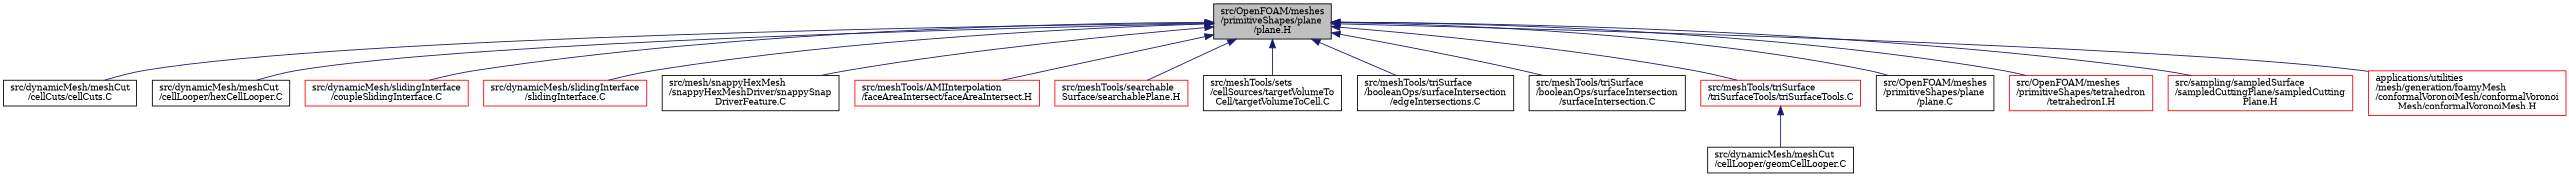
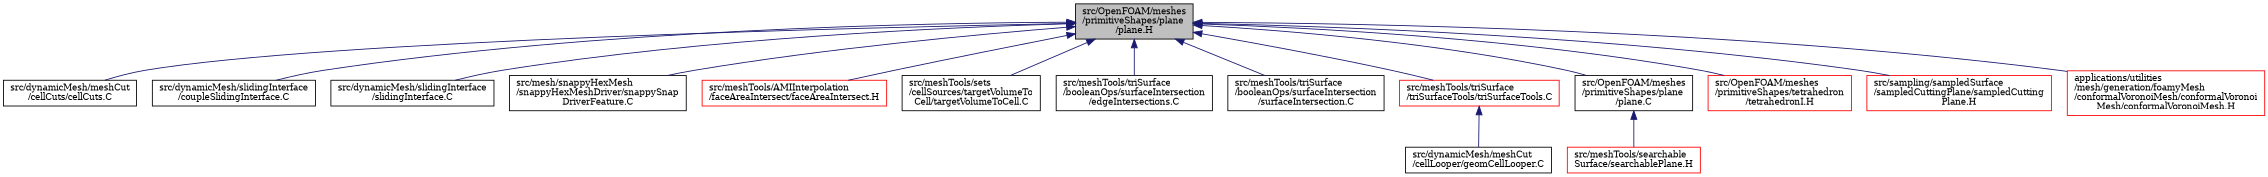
(1188, 62) -> (1634, 133)
(221, 93) -> none
(387, 93) -> (234, 93)
(565, 93) -> (412, 93)
